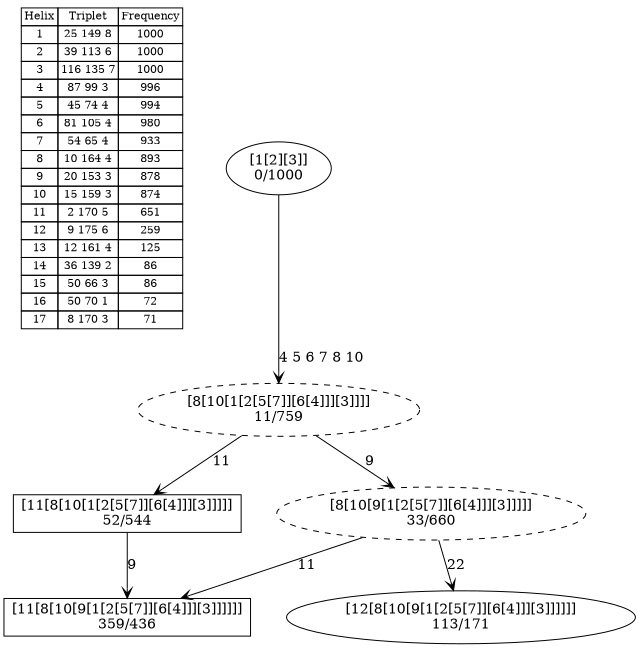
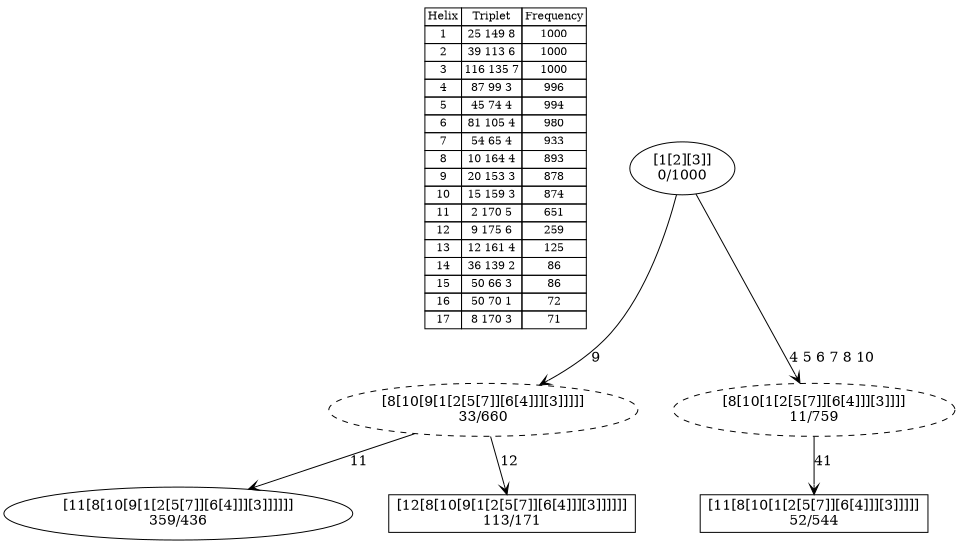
(351, 459) -> (633, 302)
(224, 462) -> (825, 462)
(127, 560) -> none
(458, 565) -> (512, 462)
(127, 617) -> (178, 514)
(461, 617) -> (512, 514)
